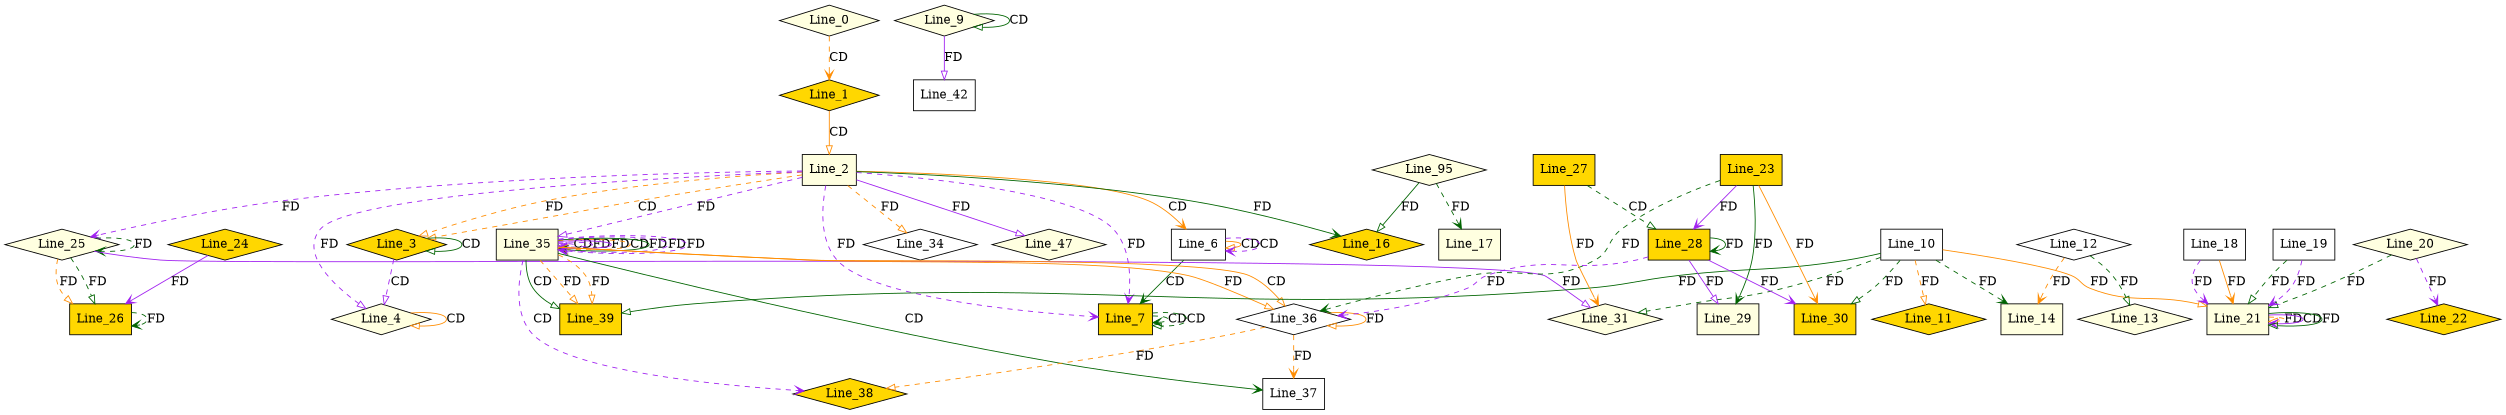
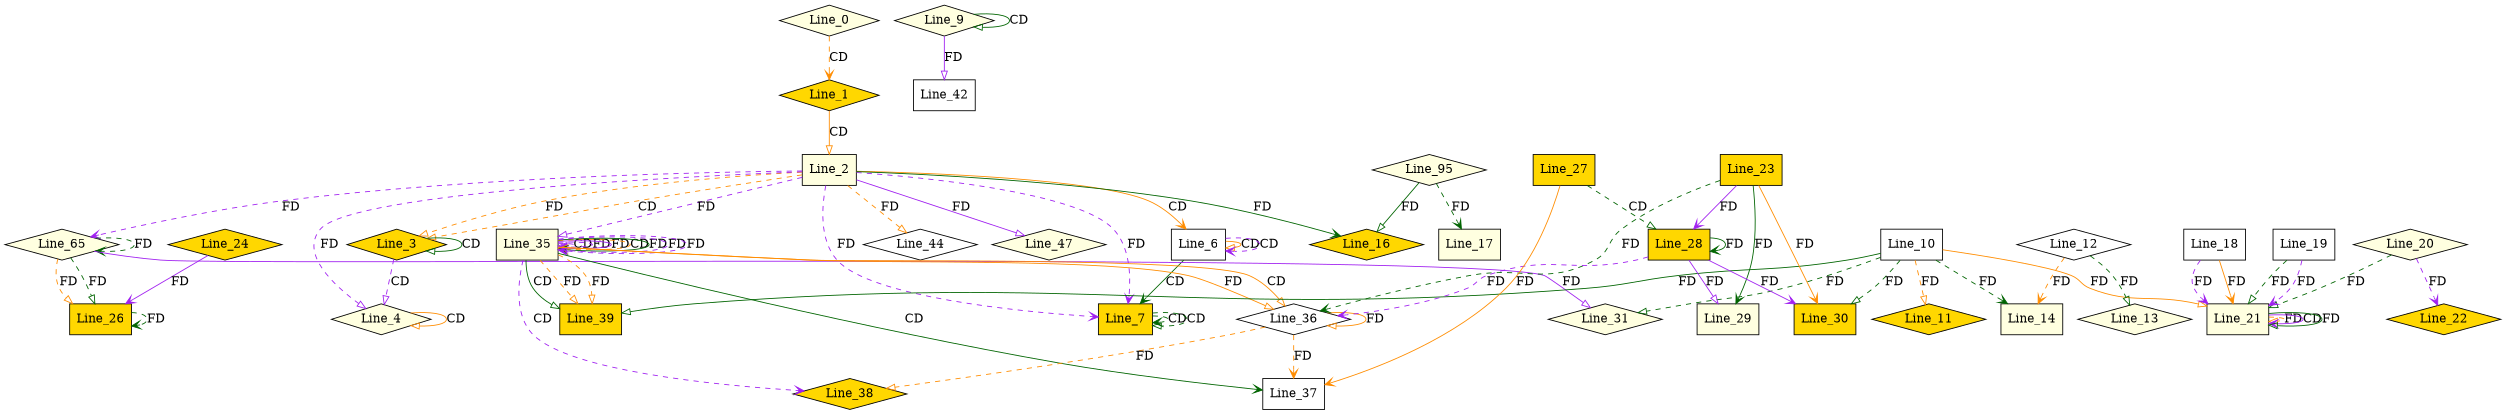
(1572, 244) -> (1475, 314)
(62, 245) -> (62, 245)
(920, 245) -> (920, 245)
